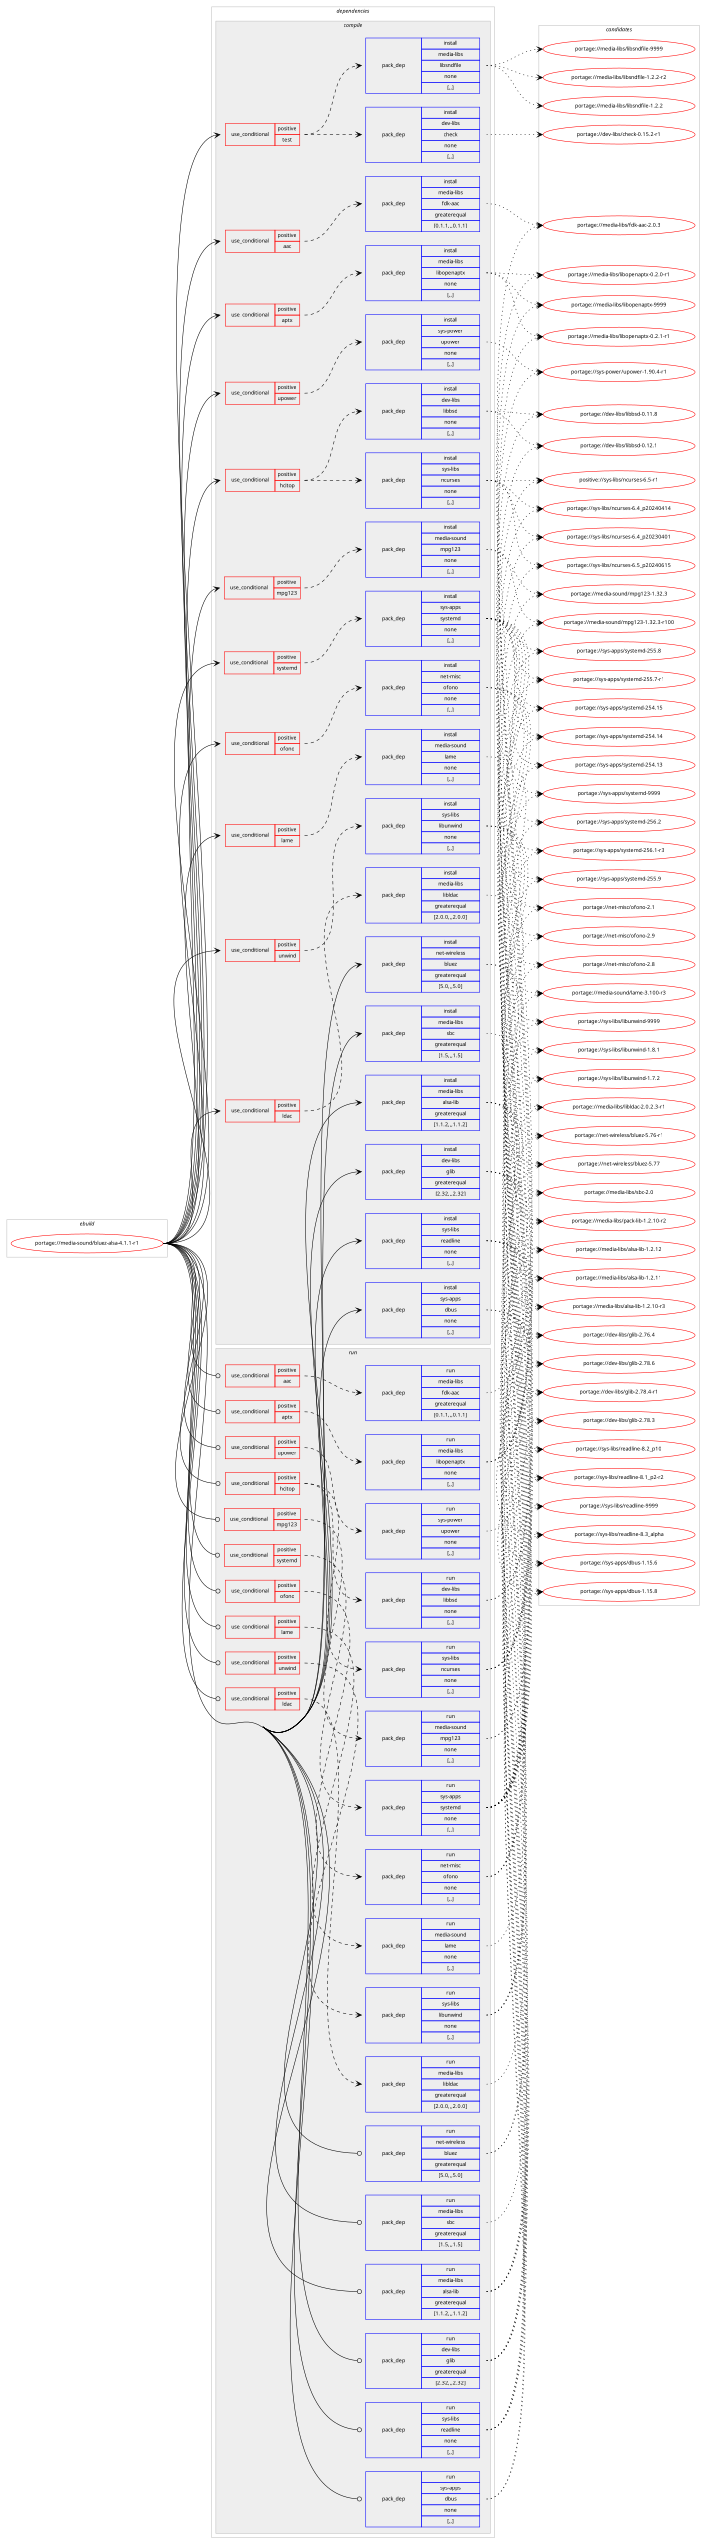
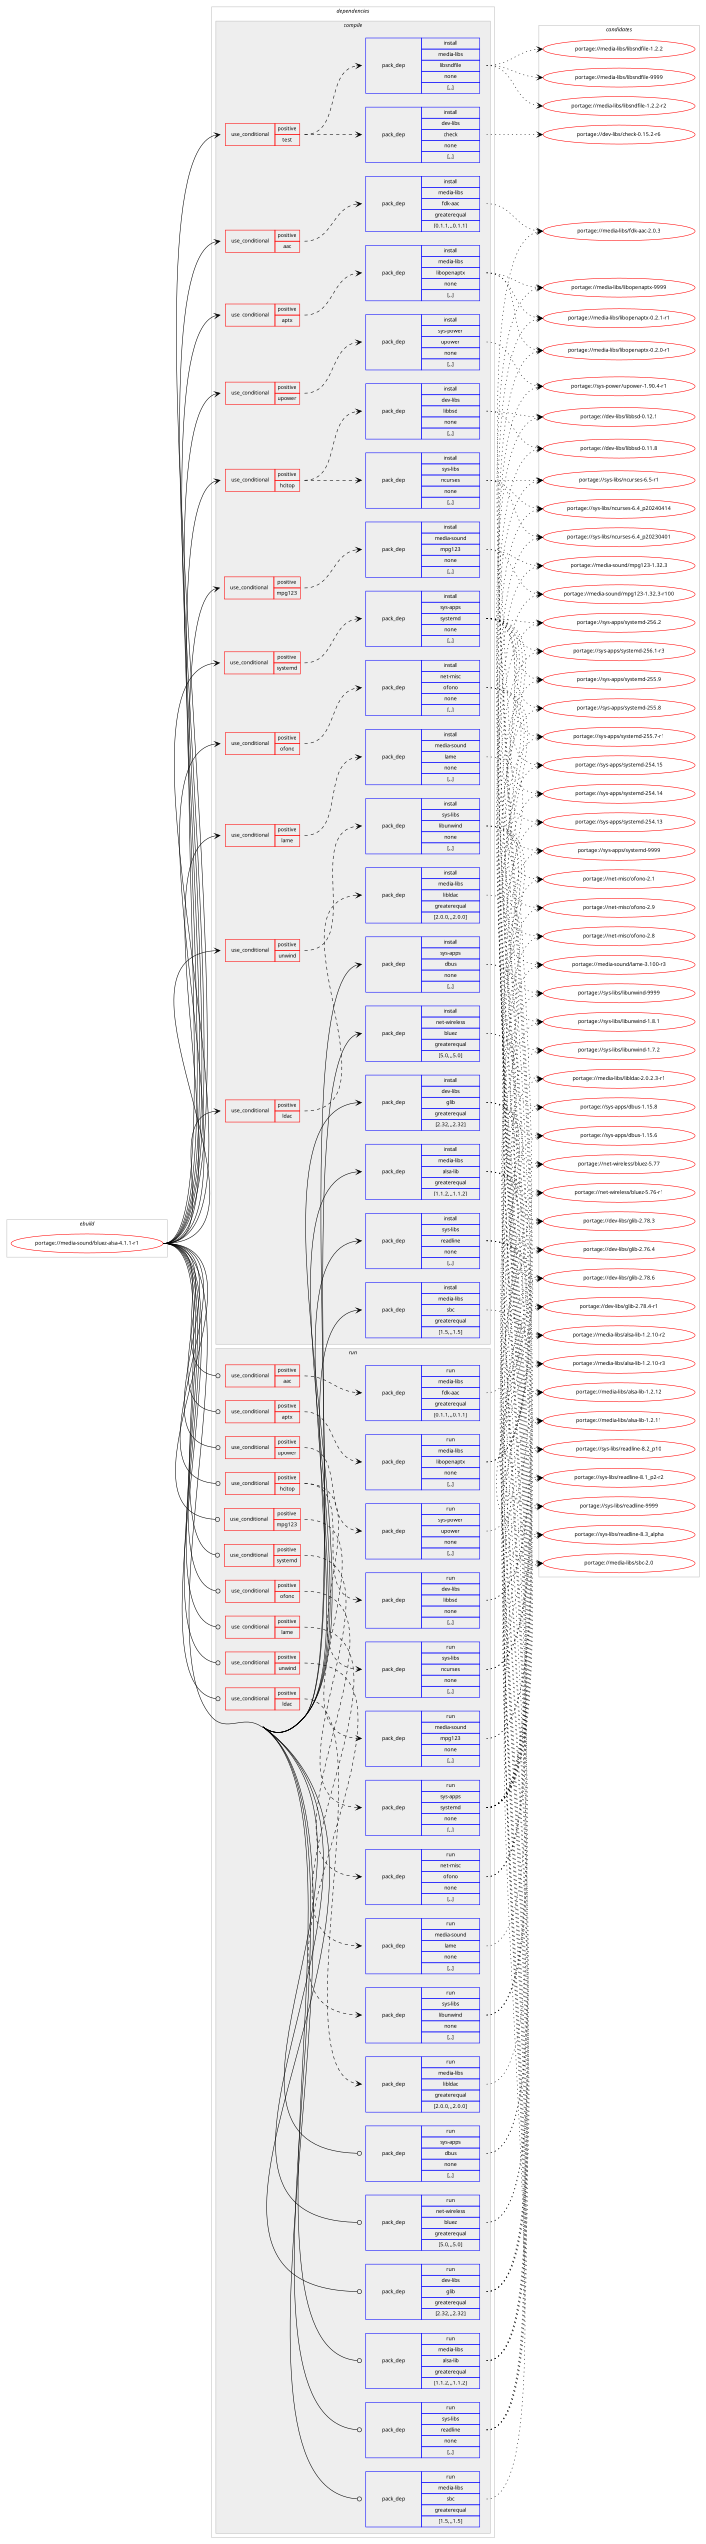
(619, 135) -> (619, 135)
(619, 480) -> (619, 480)
(619, 566) -> none
(619, 1221) -> (619, 1335)
